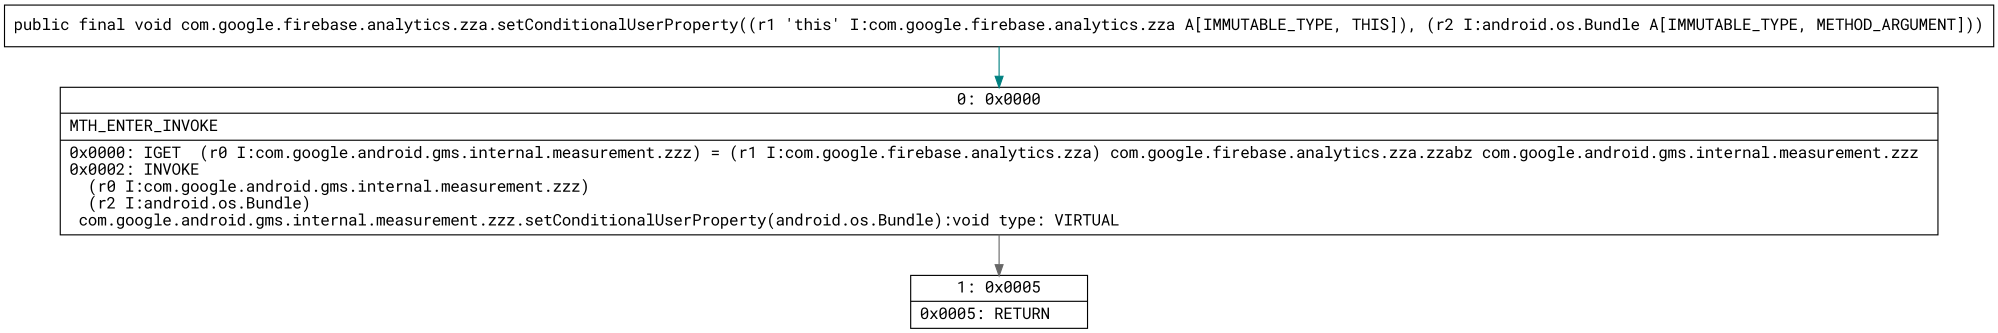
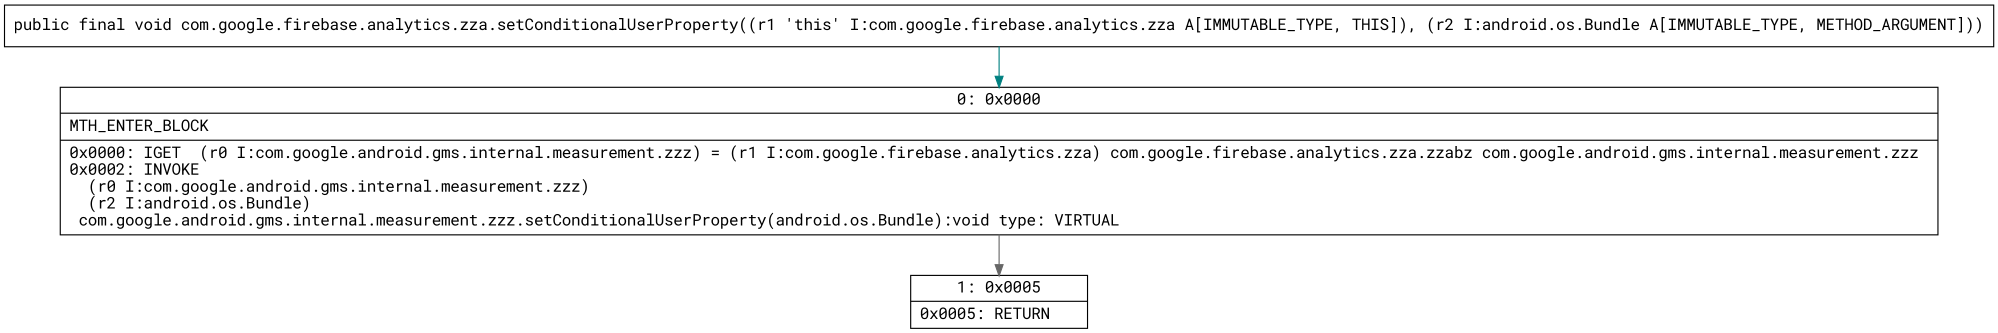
(144, 126) -> (139, 126)
